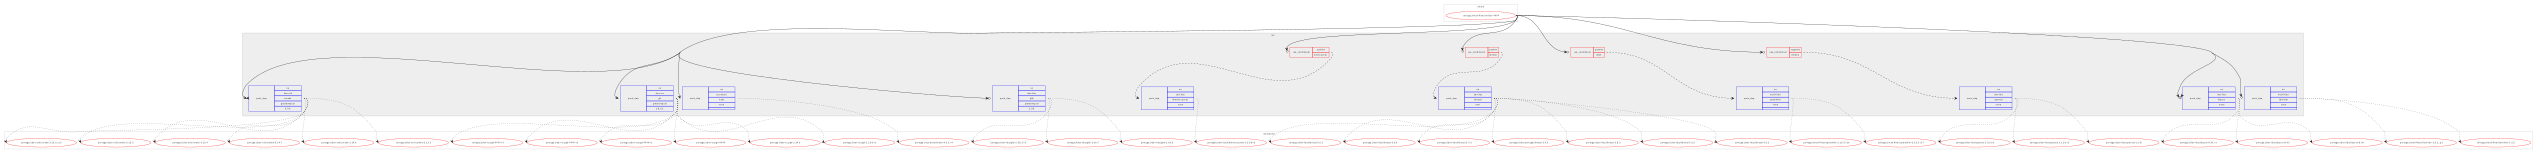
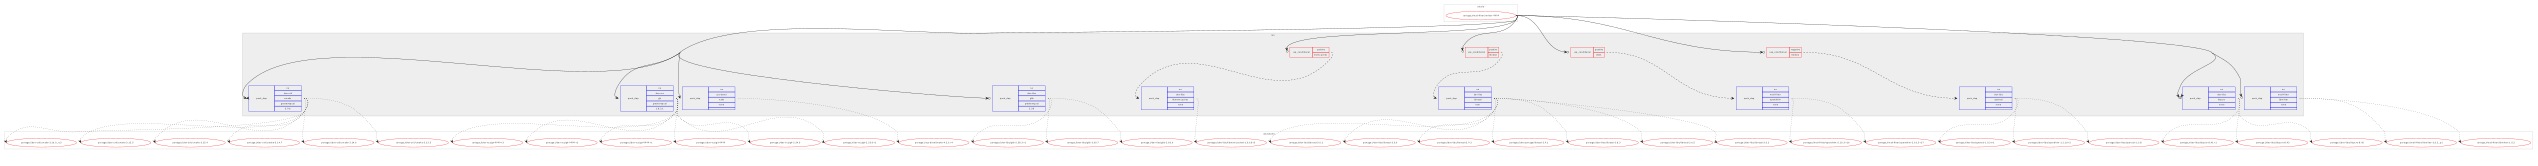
(2050, 143) -> (2050, 143)
